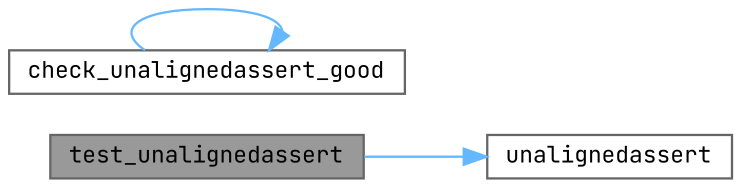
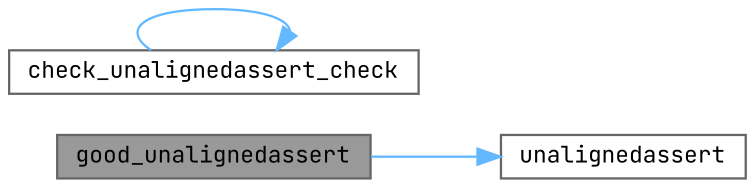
(207, 72) -> (214, 72)
(207, 157) -> (214, 157)
